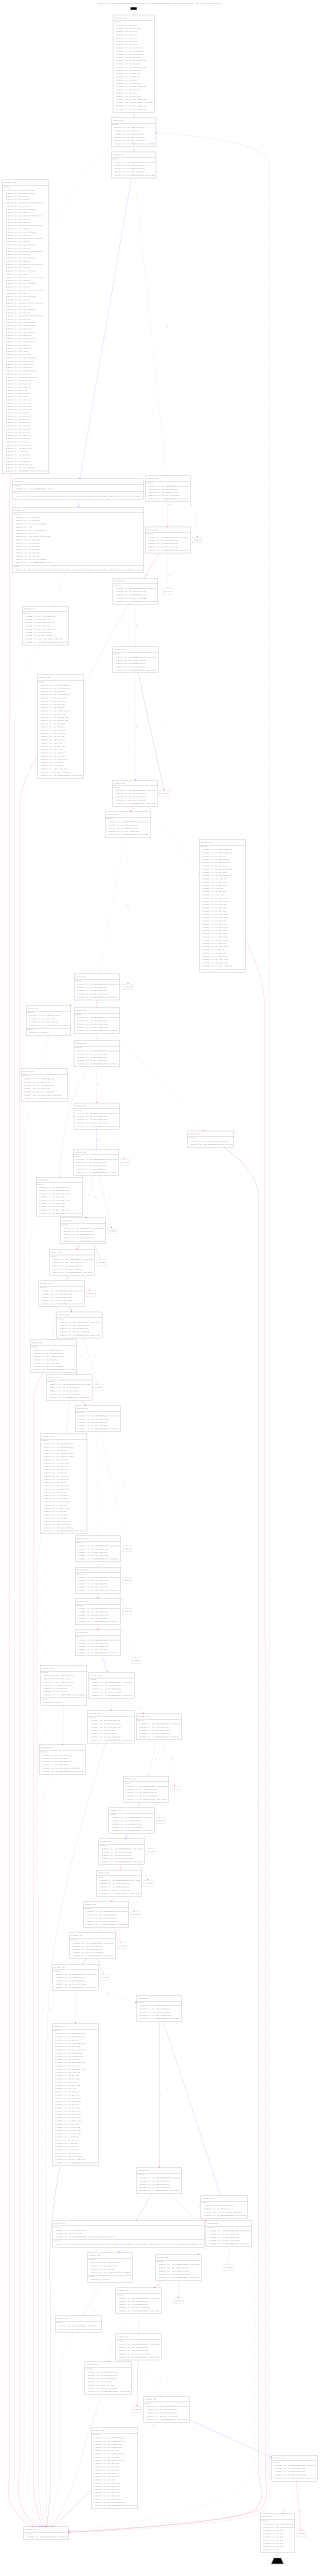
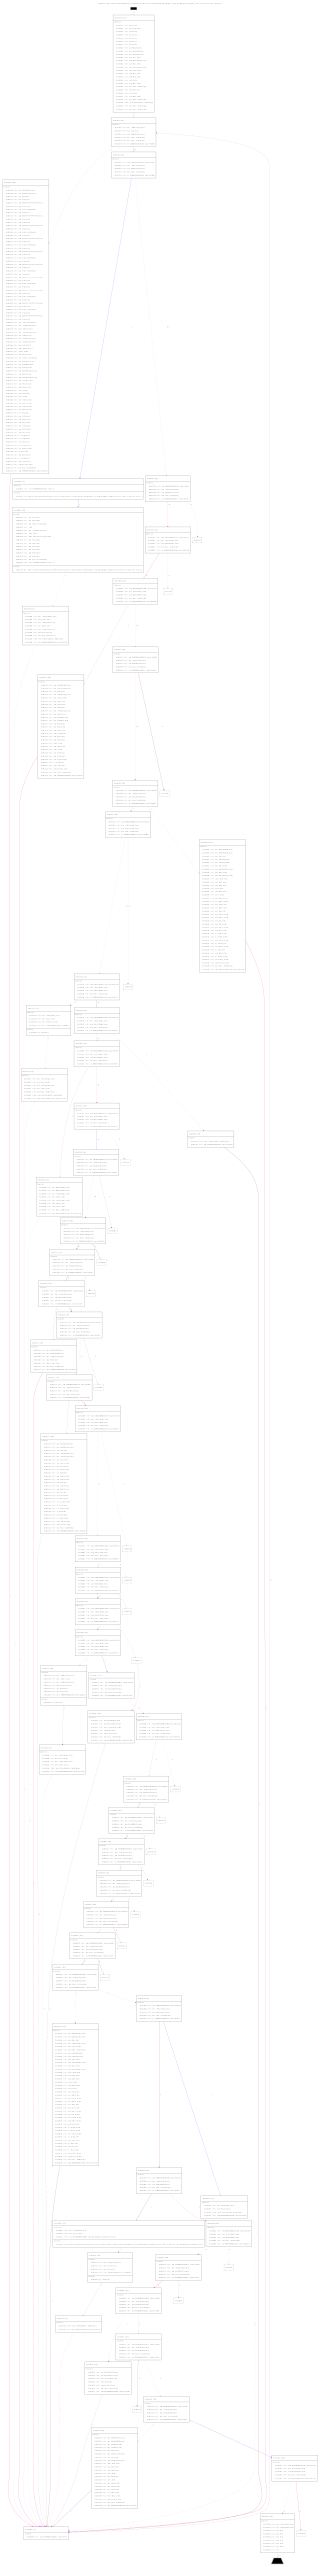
(111, 1704) -> (139, 1687)
